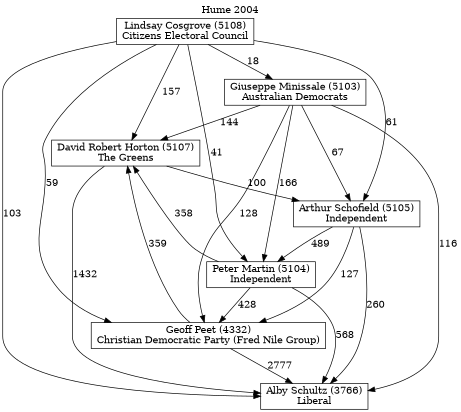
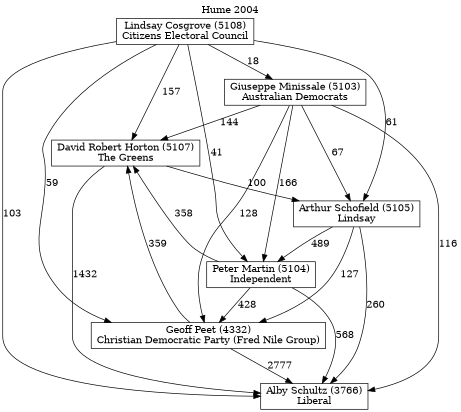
(357, 214) -> (357, 214)
